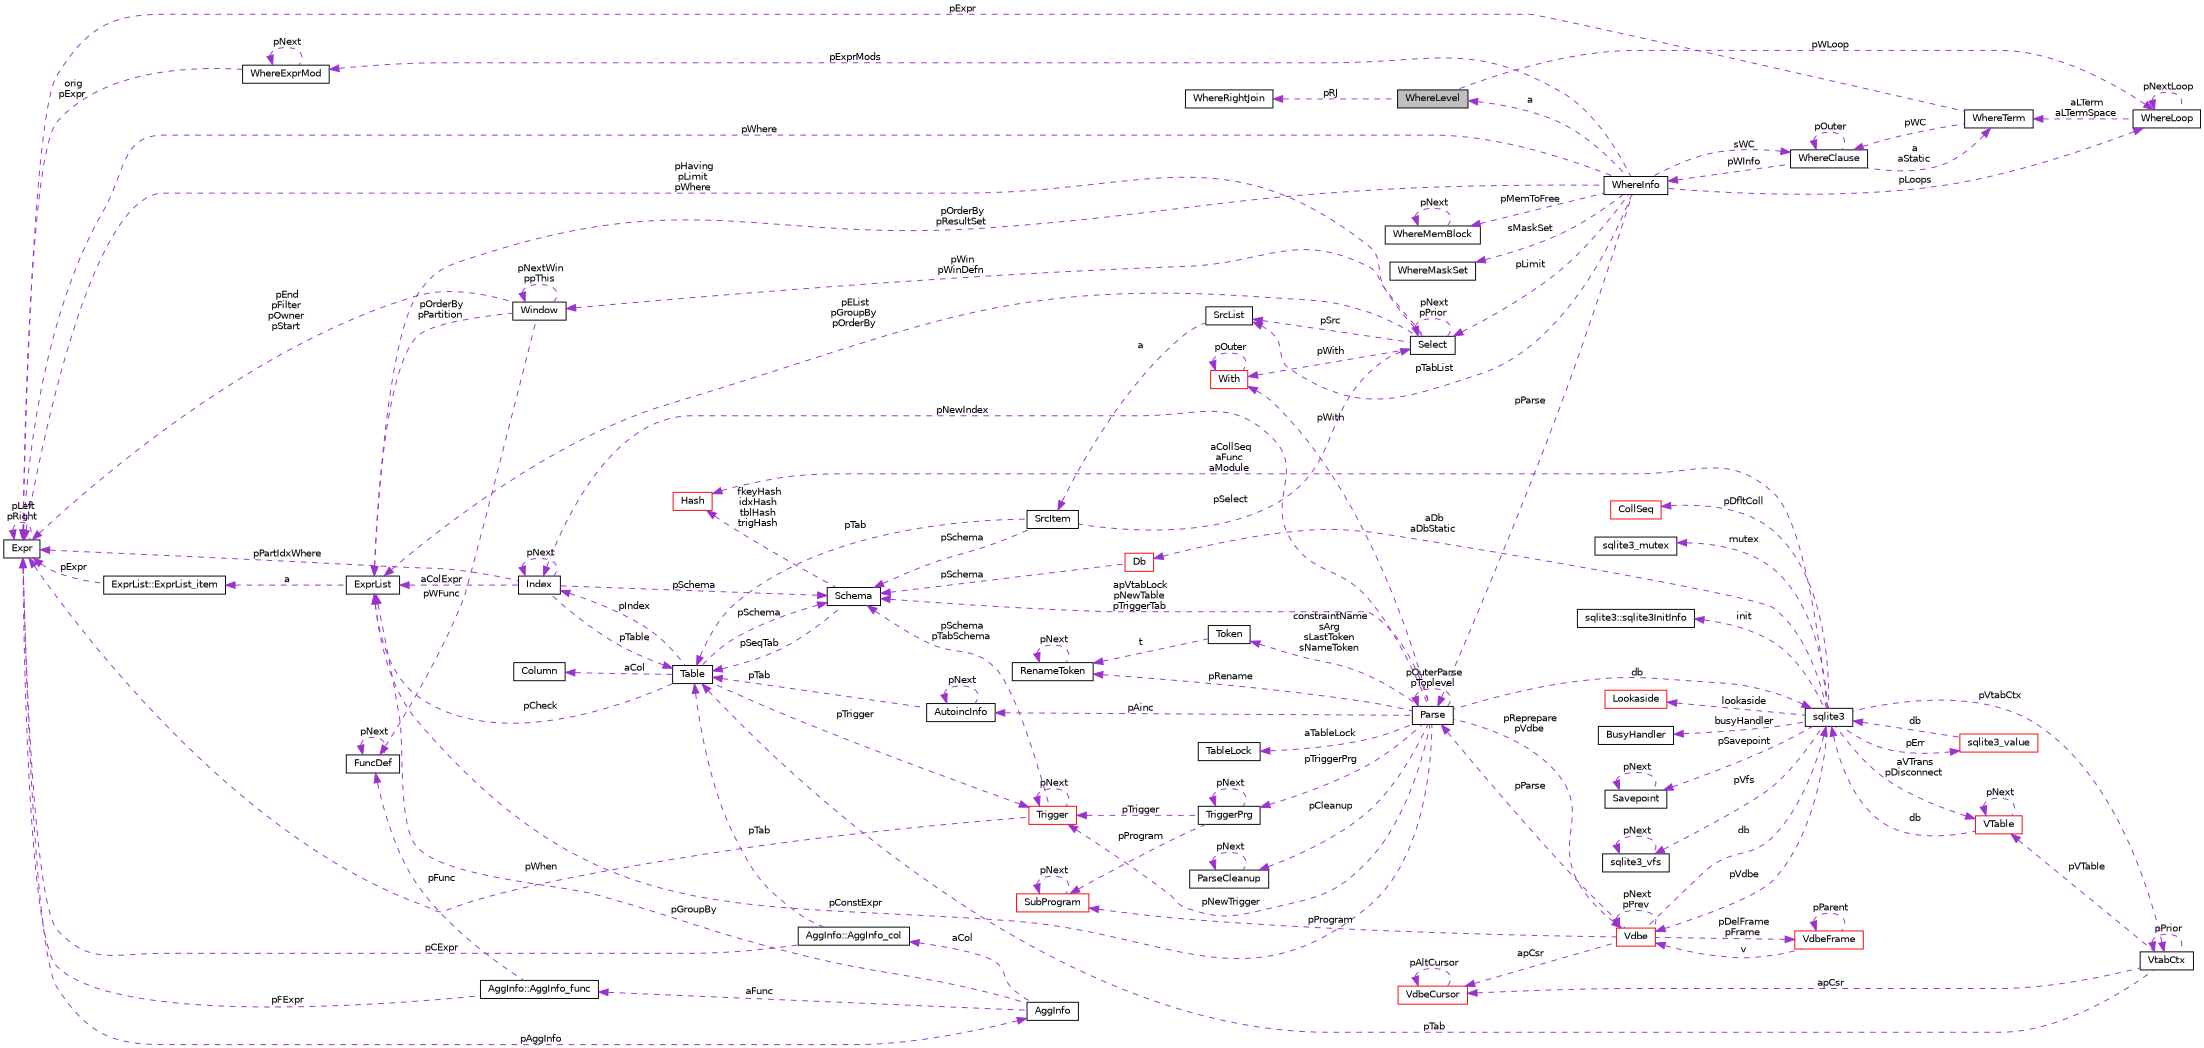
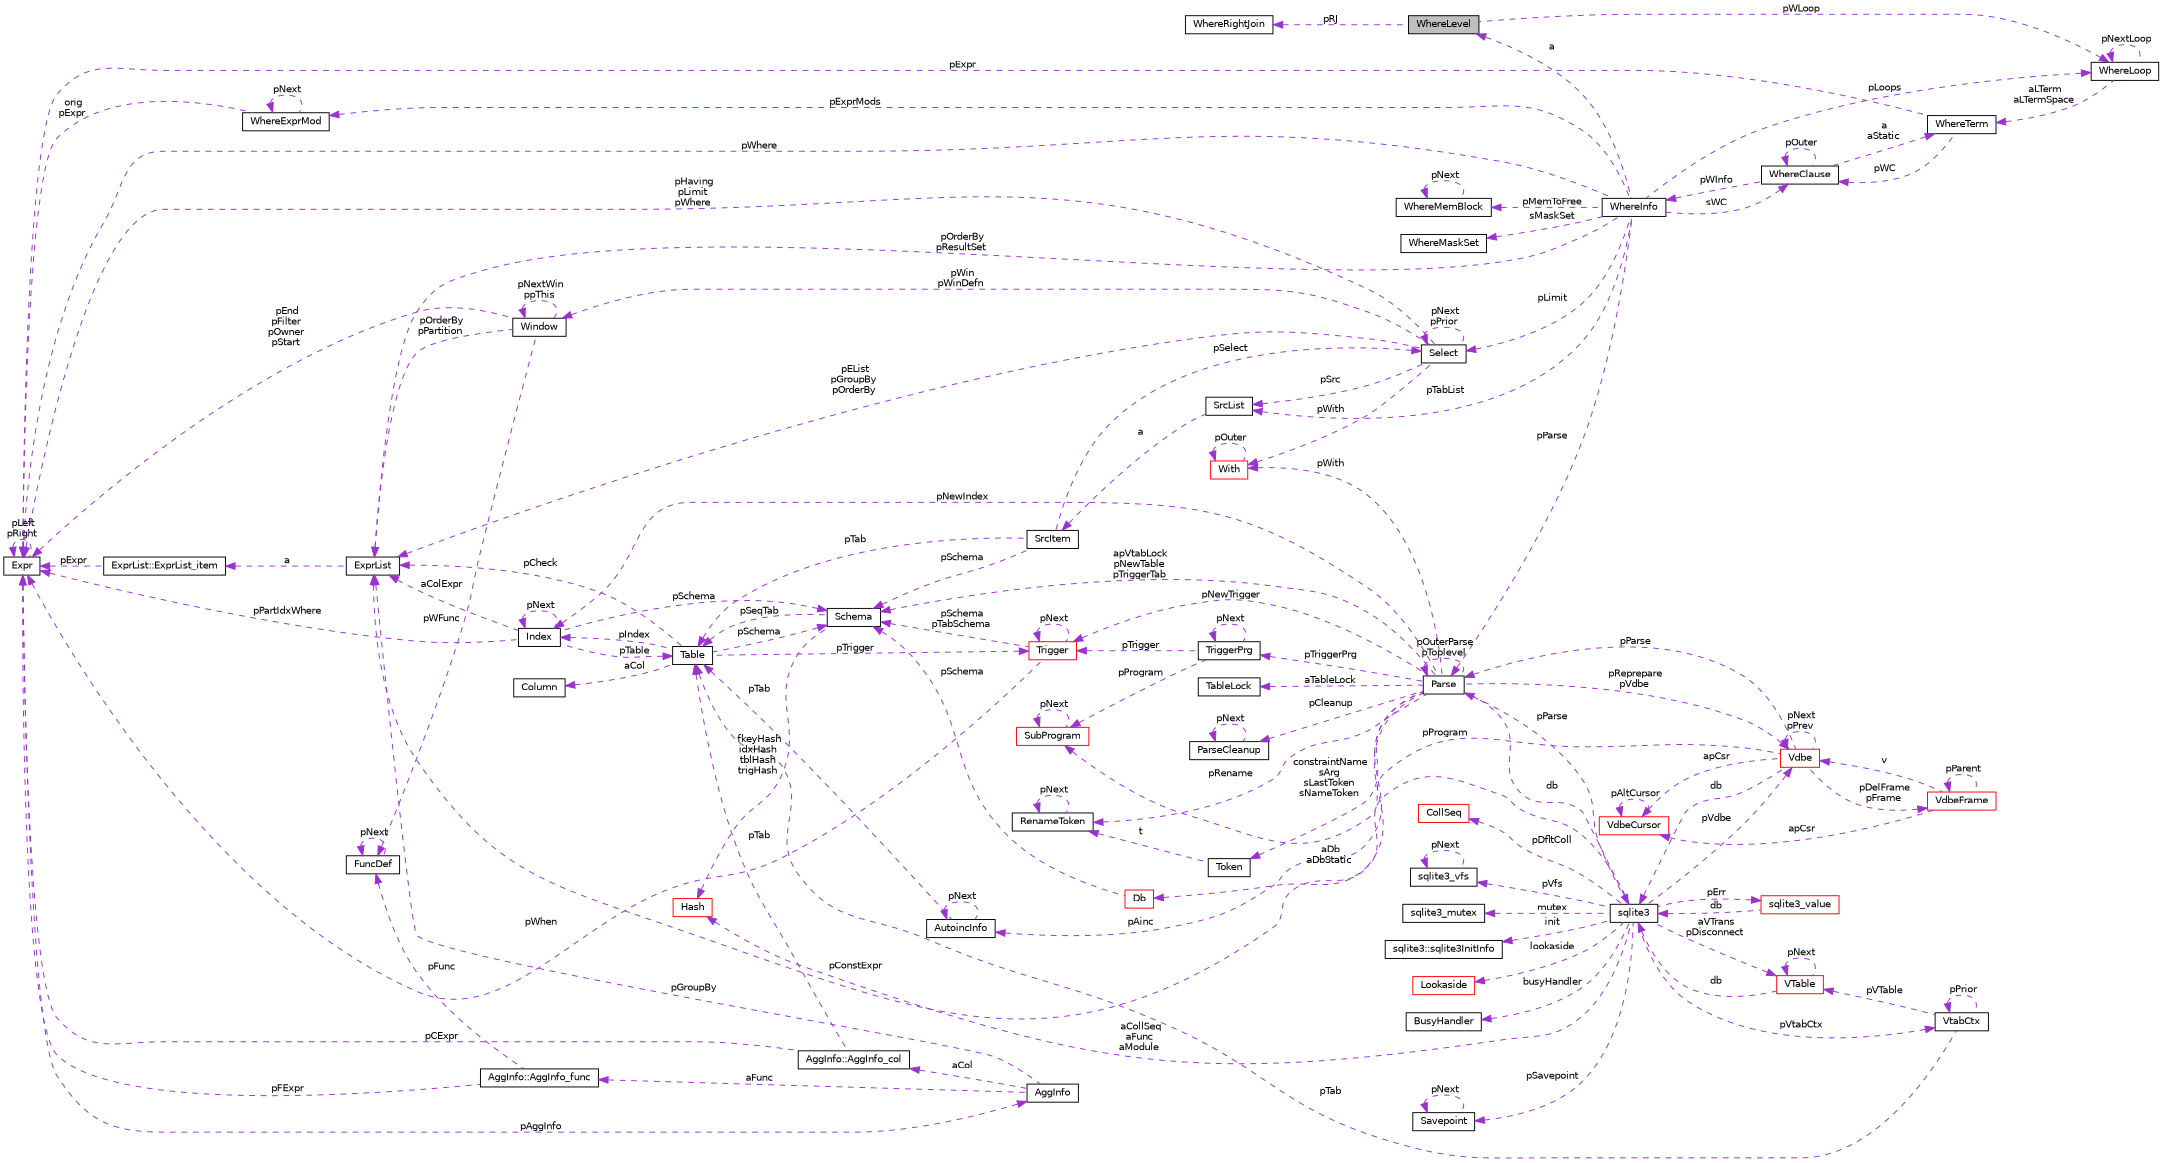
none -> (1581, 778)
(1809, 988) -> (1803, 840)
